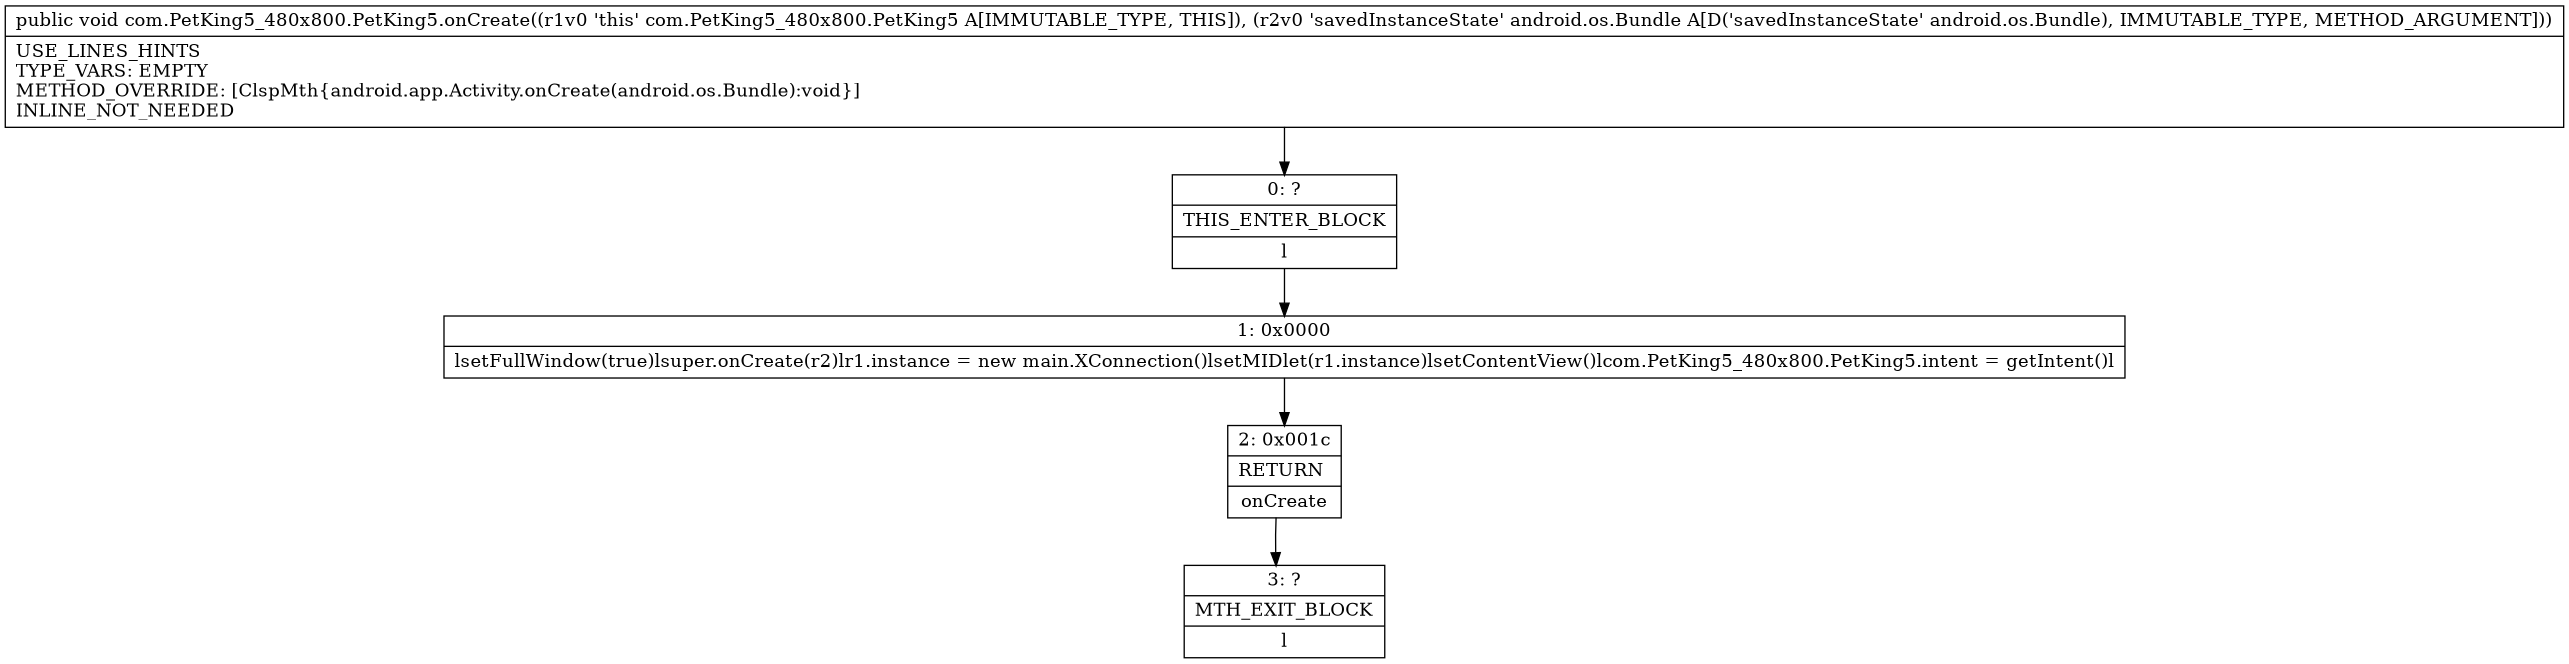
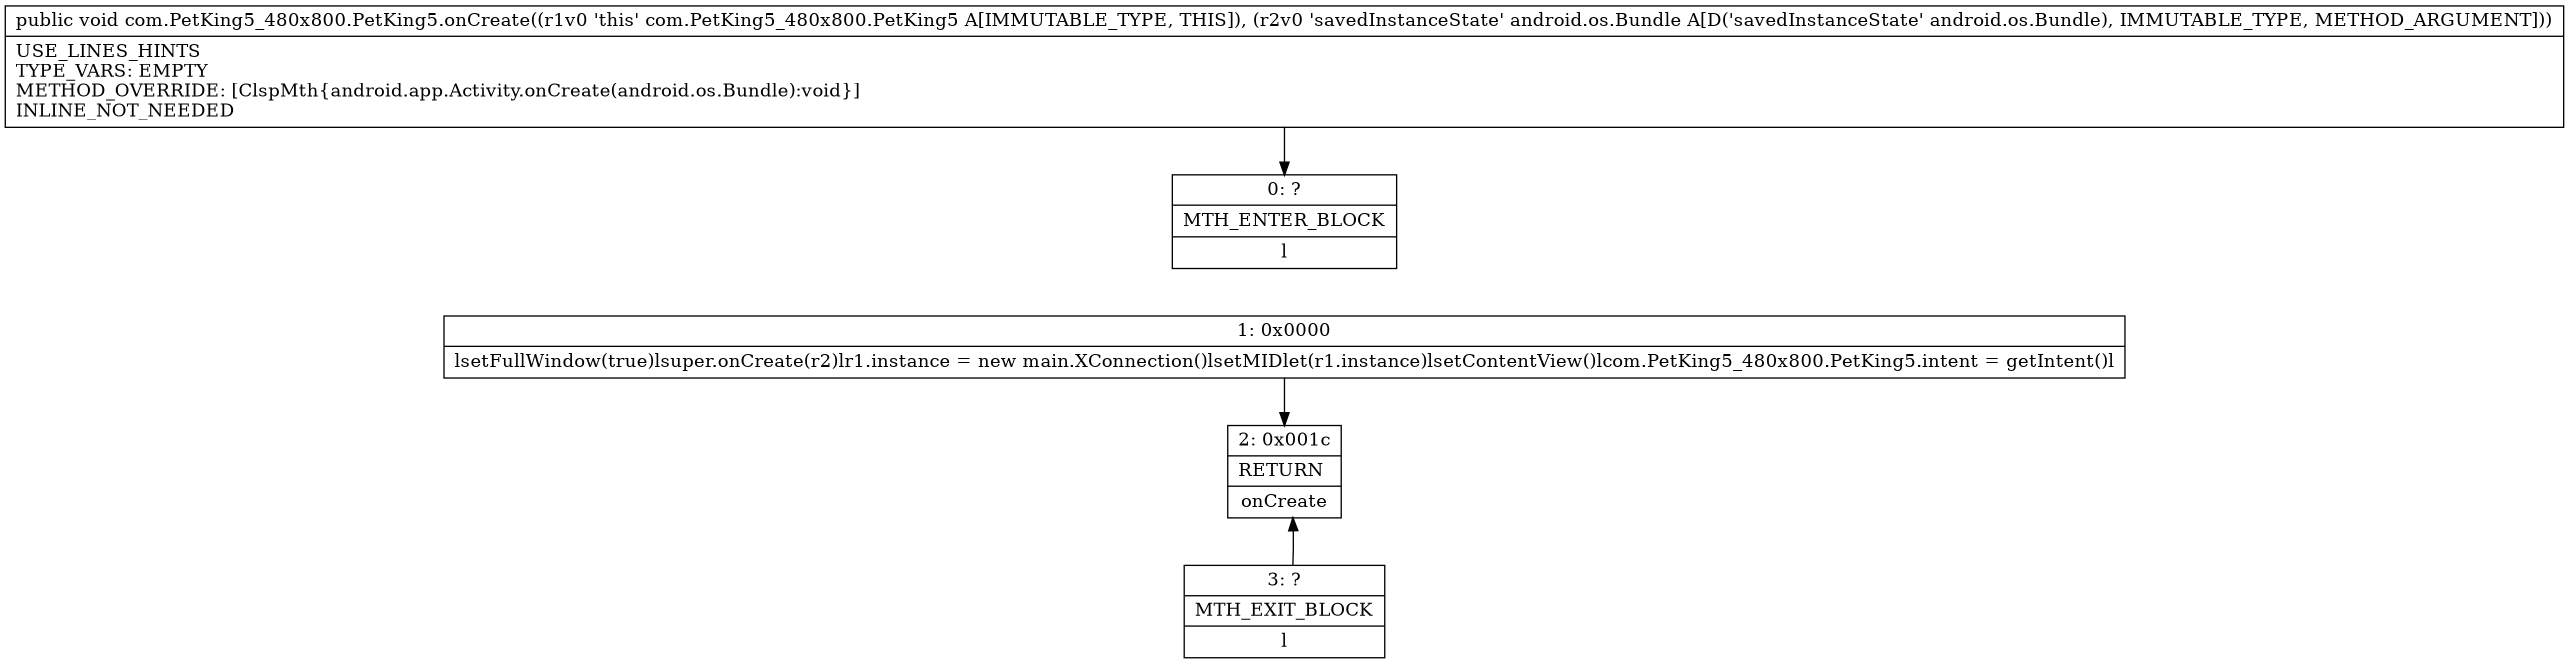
(1284, 220) -> (1284, 220)
(1284, 286) -> none
(1276, 535) -> (1293, 548)
